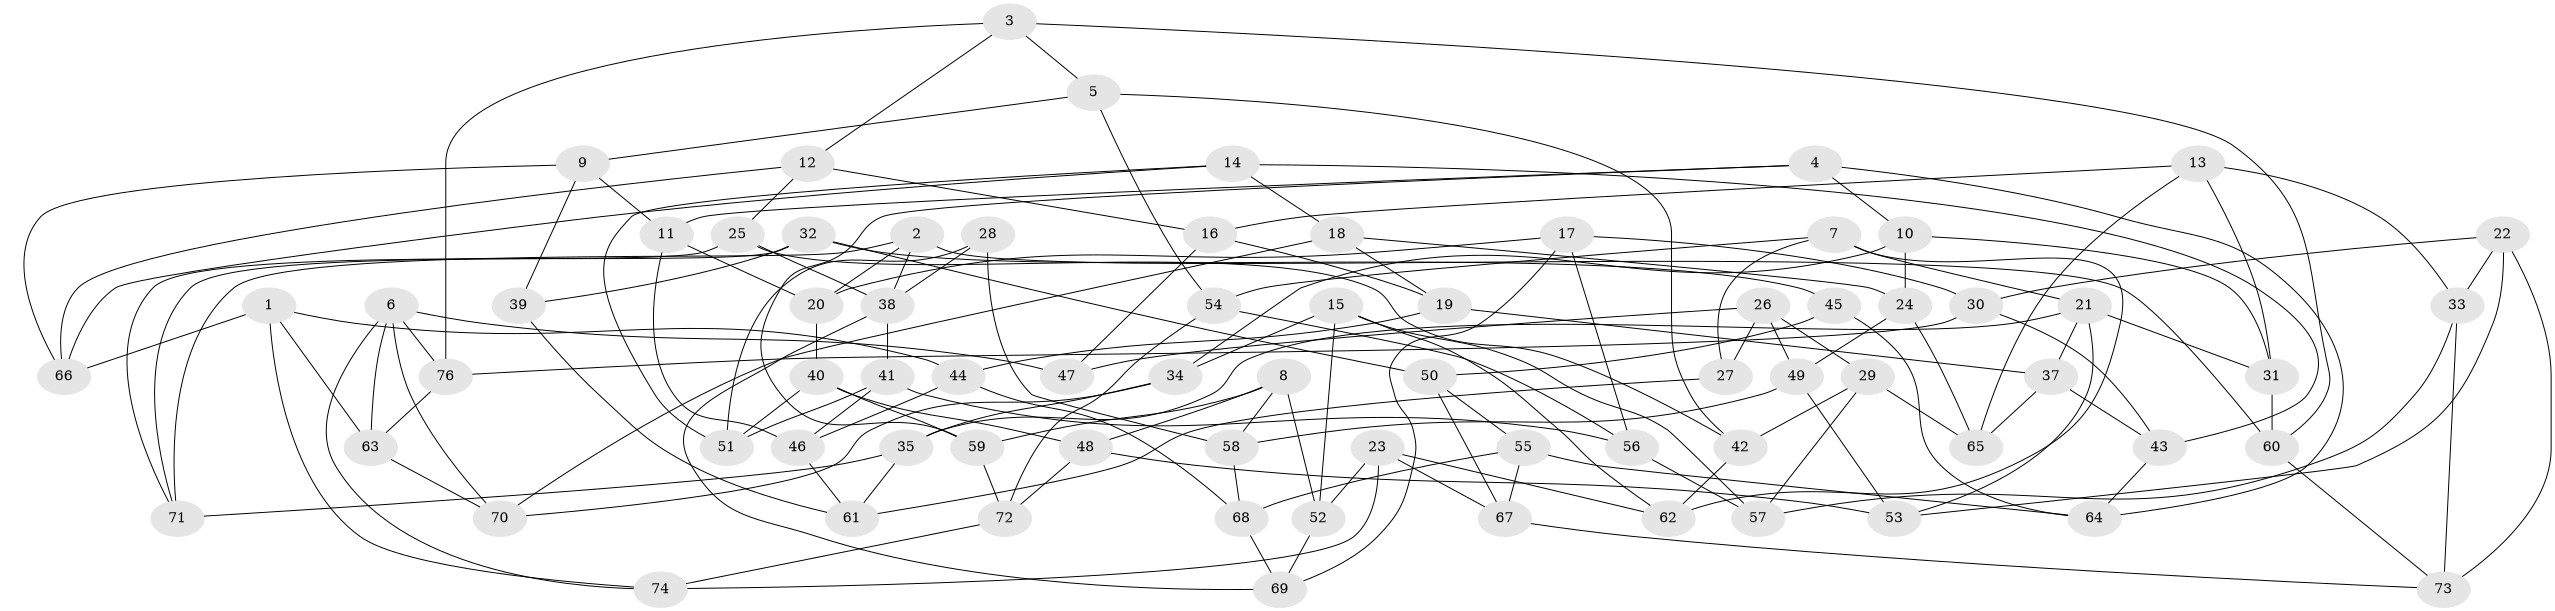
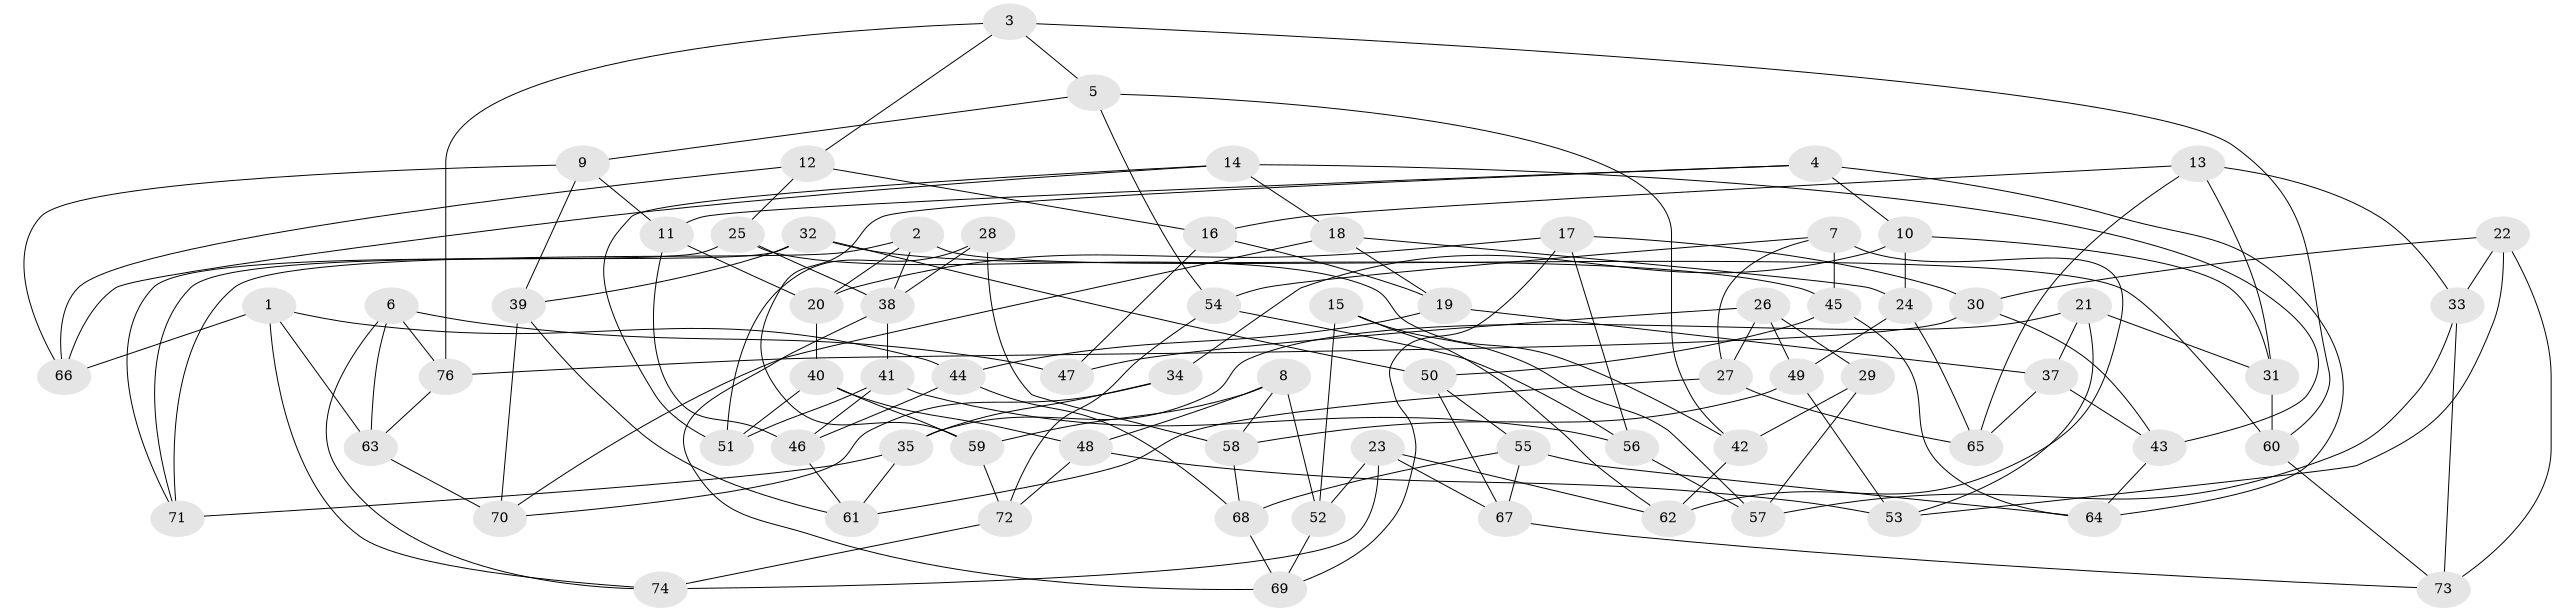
(1957, 275) -> (1834, 270)
(1285, 329) -> none
(1927, 416) -> (1847, 420)
(424, 421) -> (509, 412)
